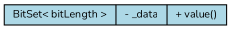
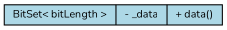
(197, 14) -> (195, 14)
